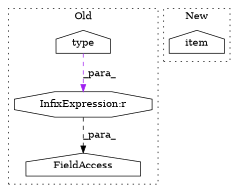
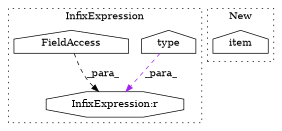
(83, 17) -> (105, 17)
(83, 132) -> (82, 71)
